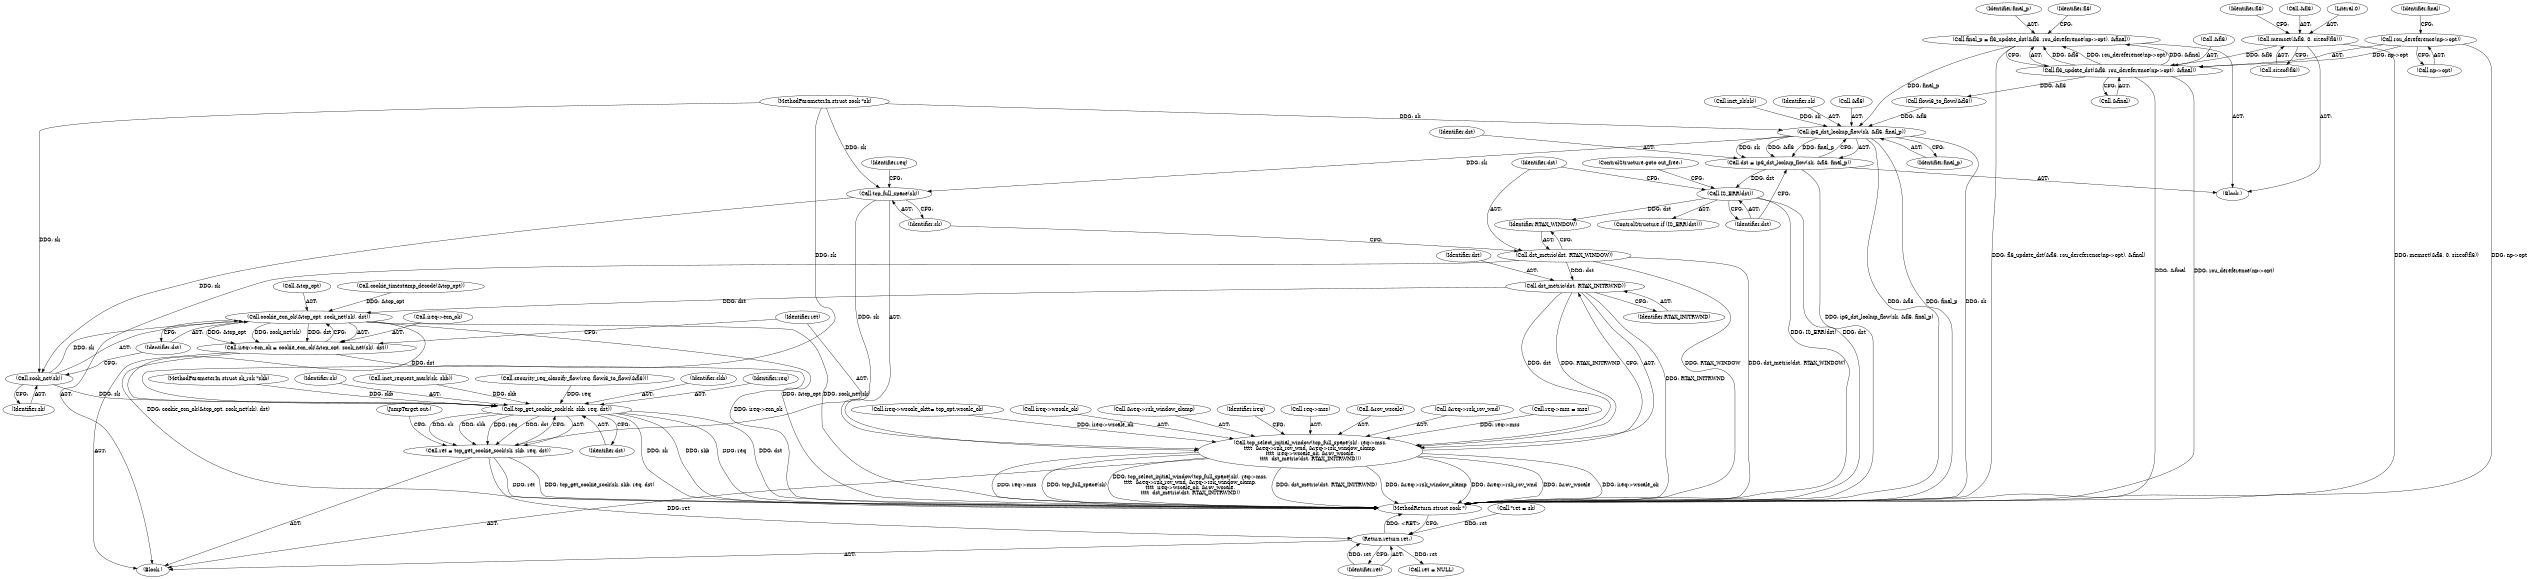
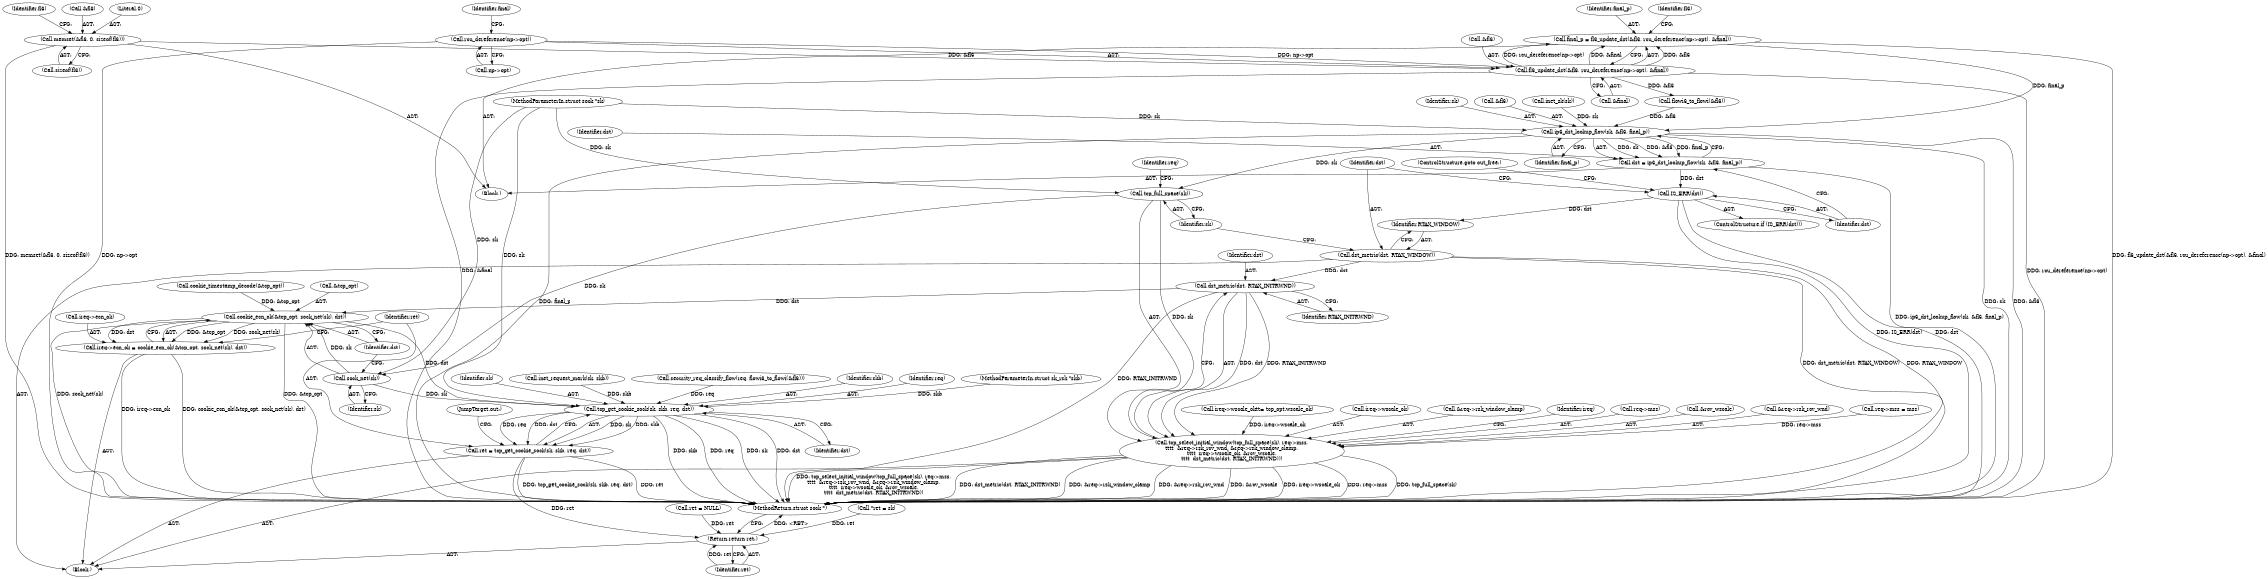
(1409, 553) -> (709, 524)
